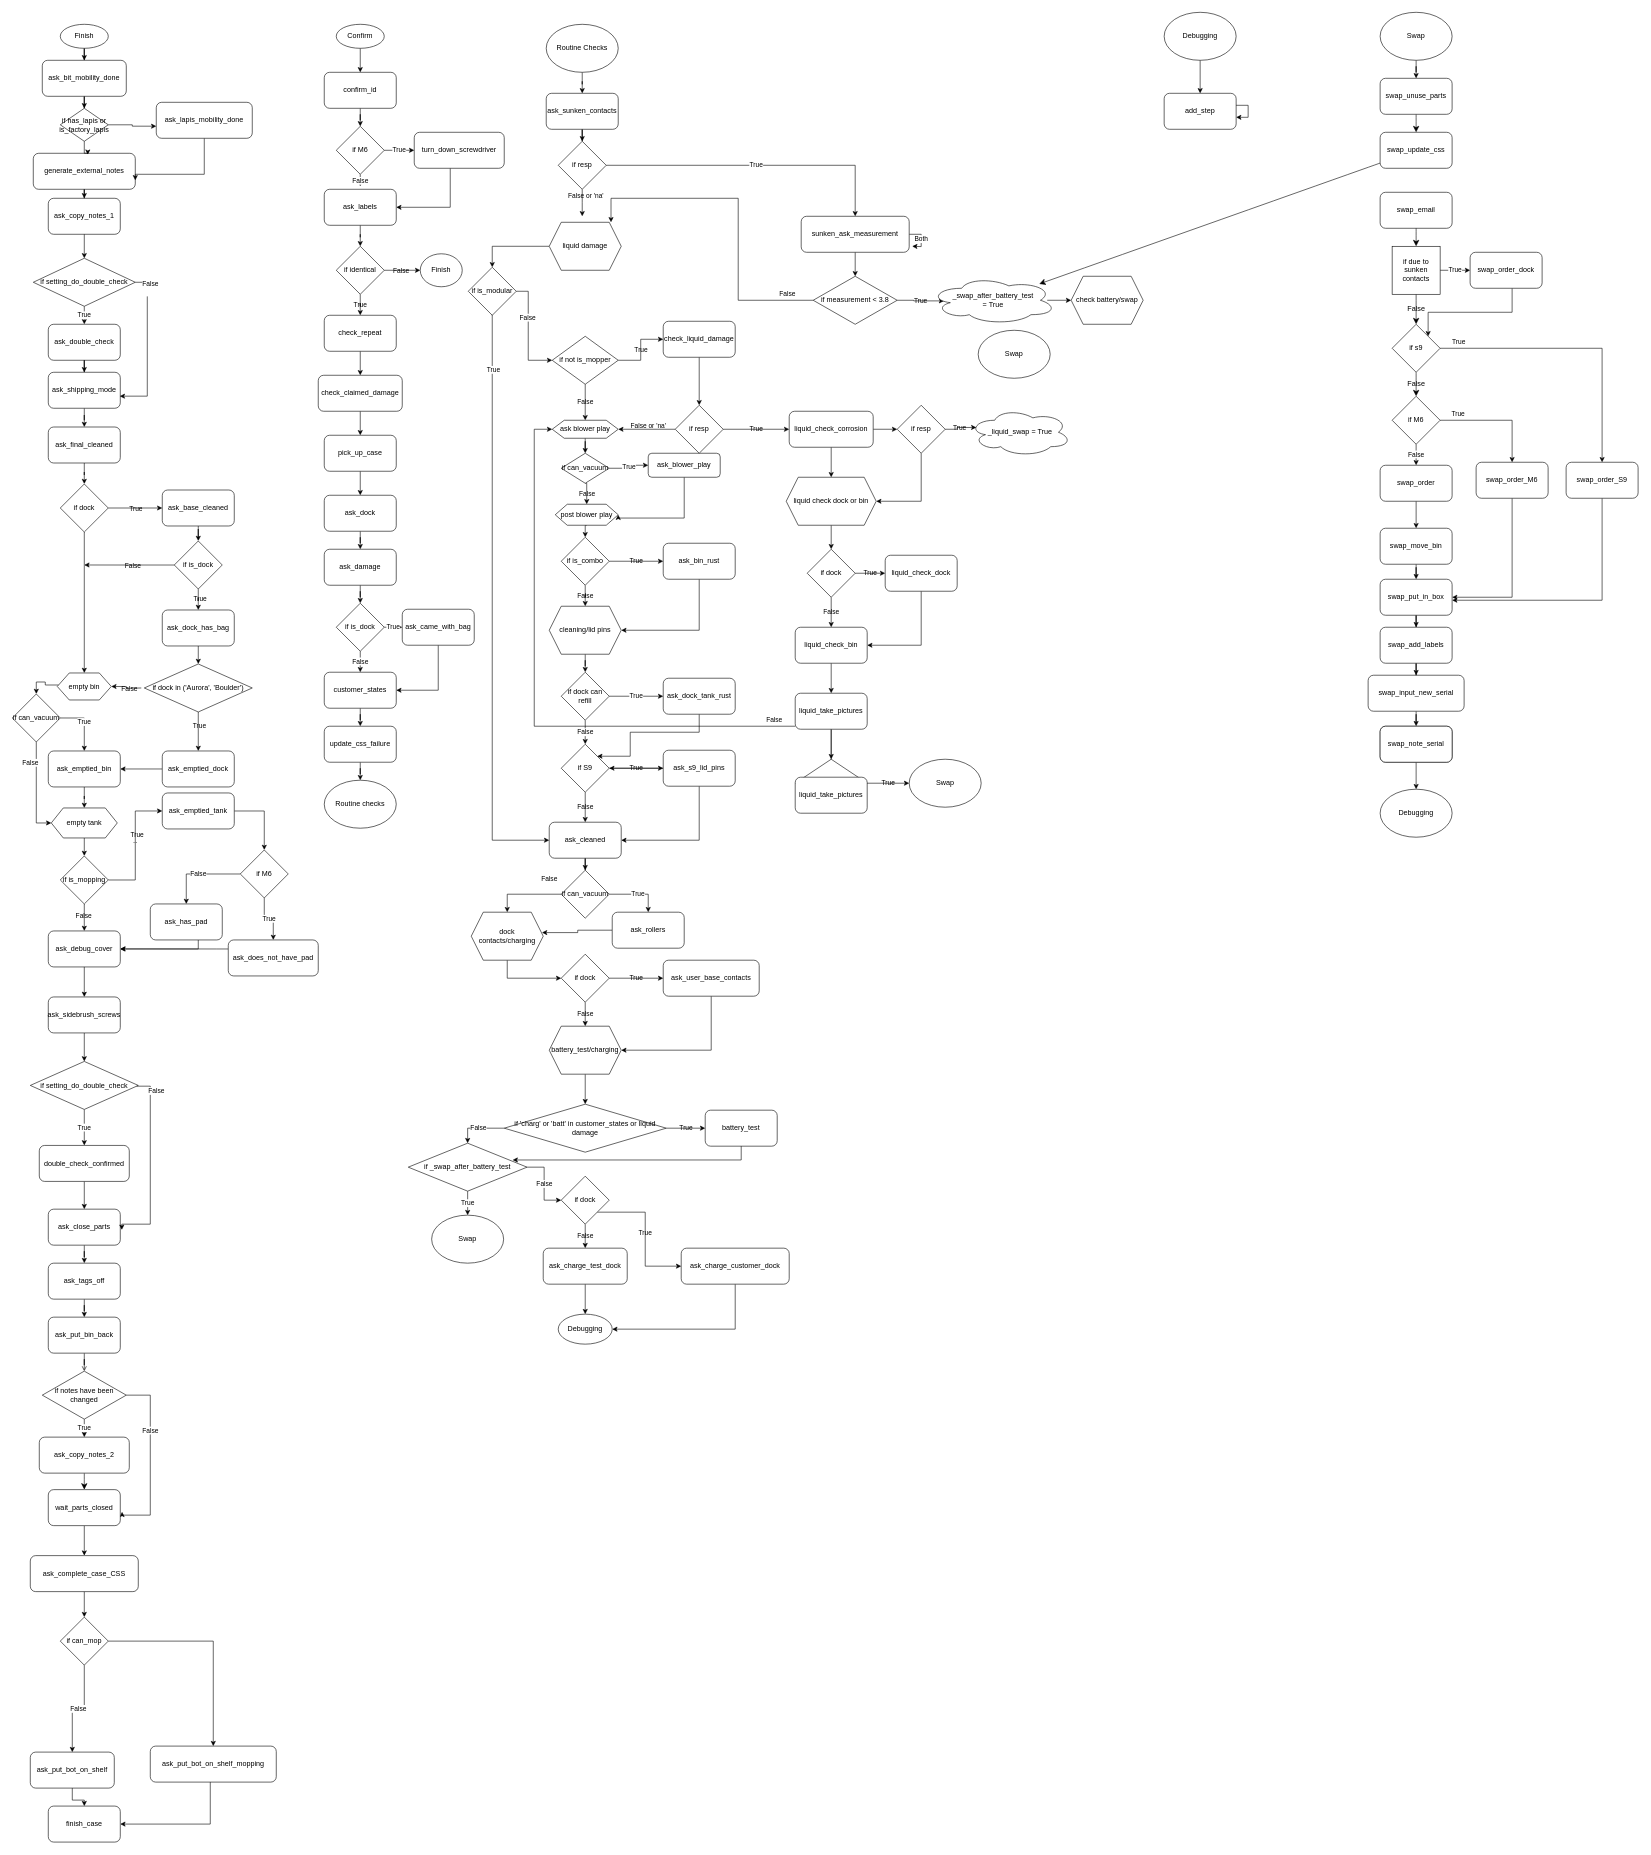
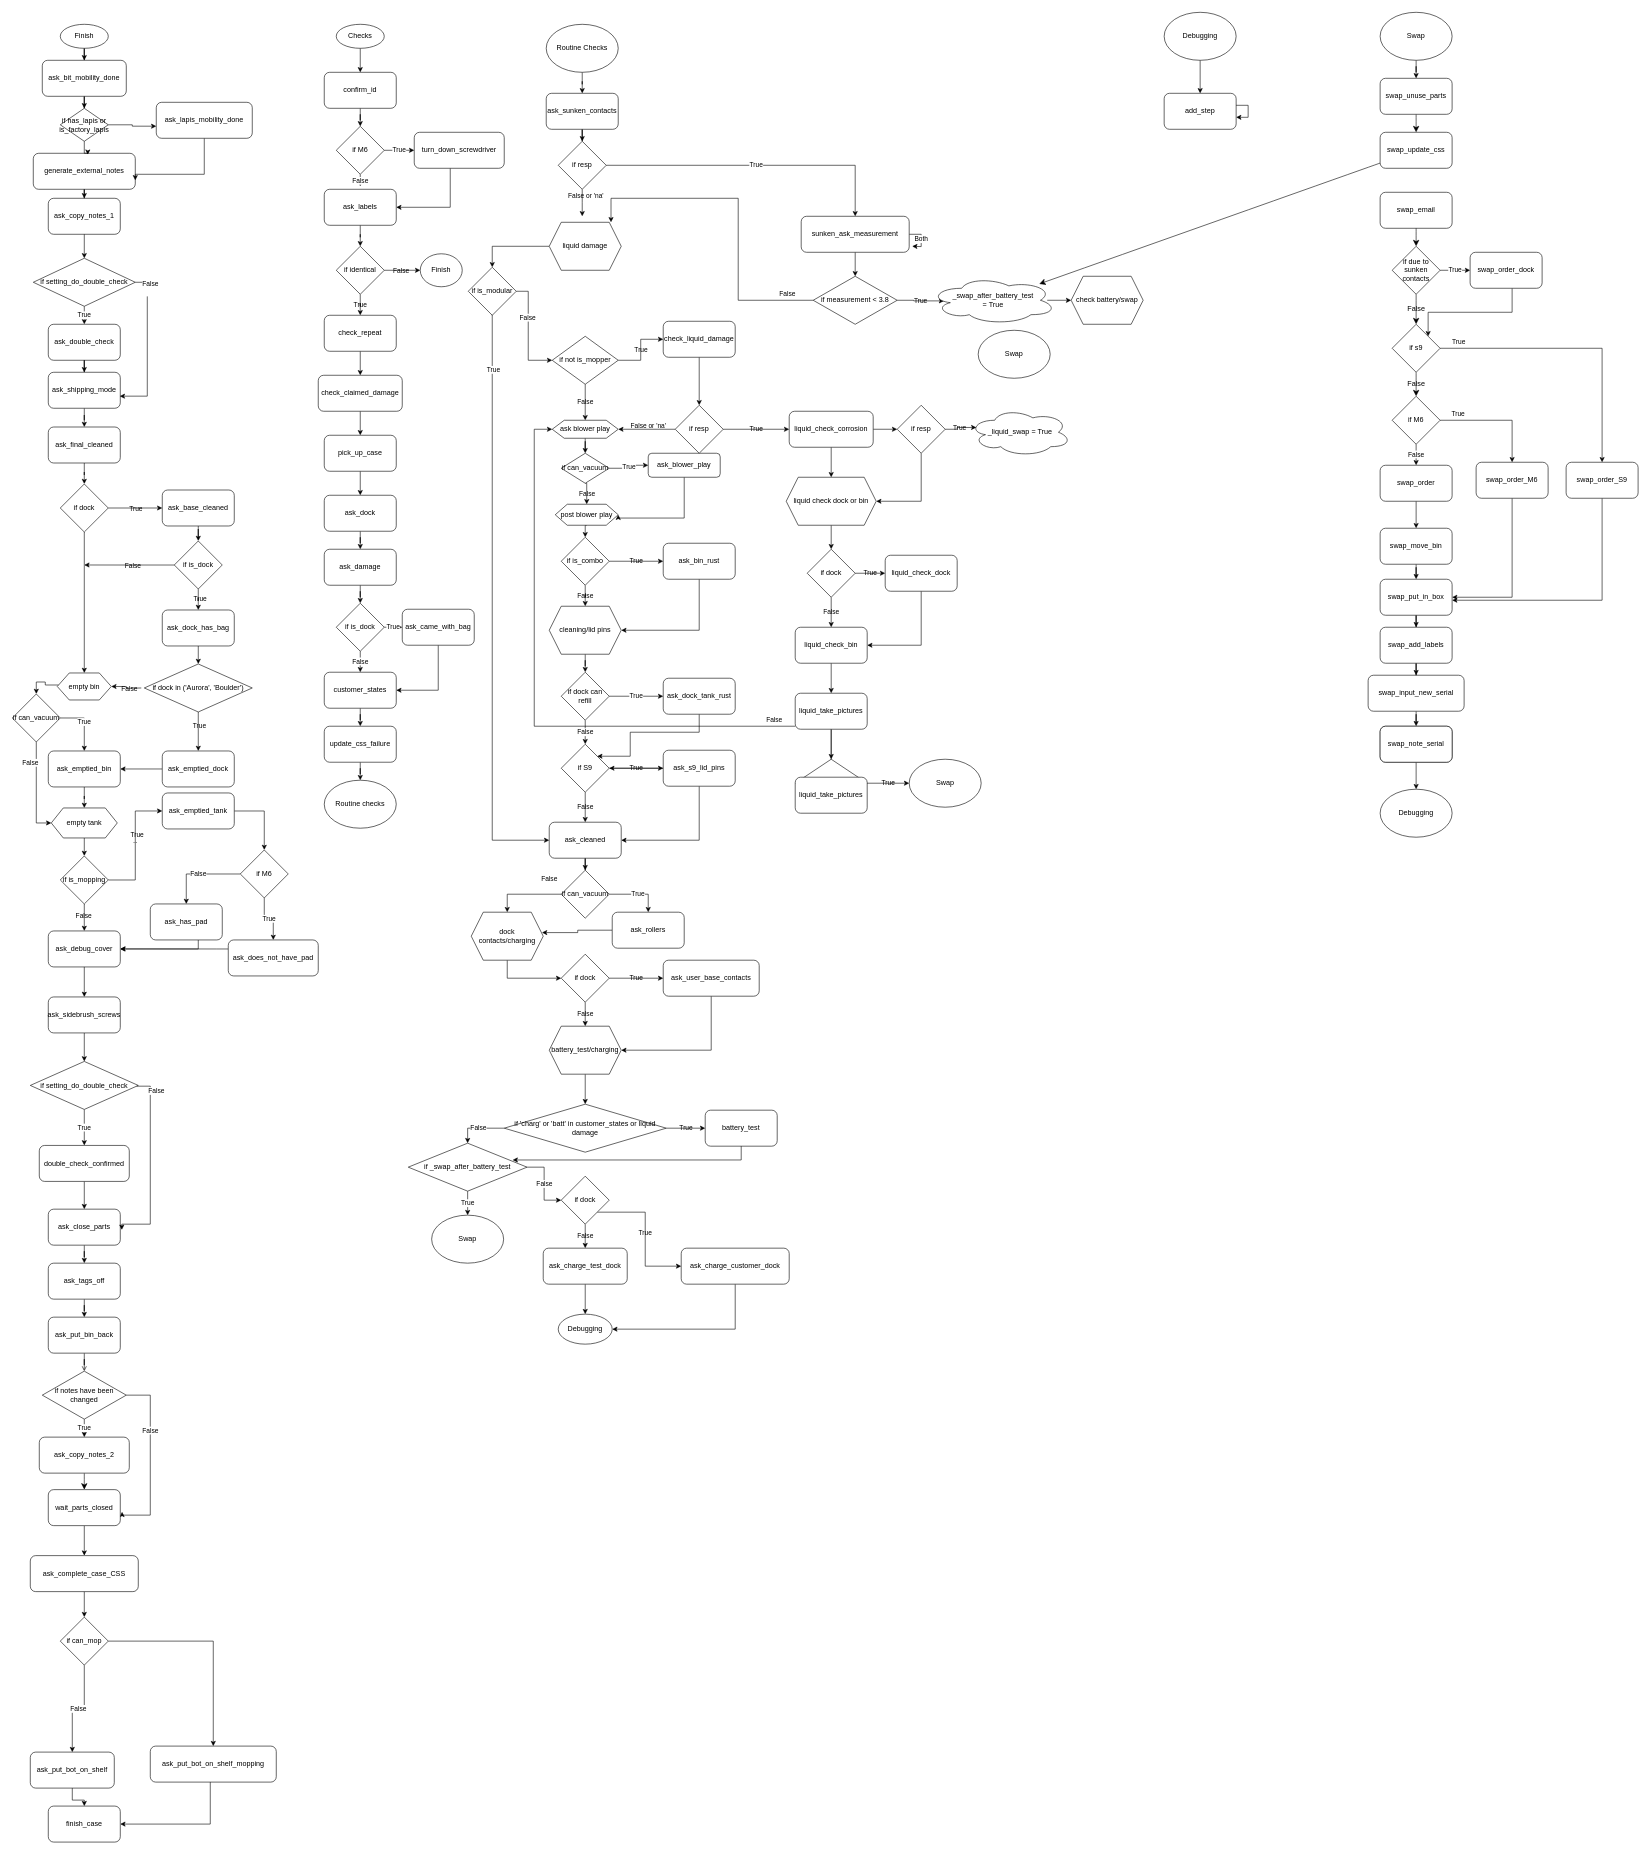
(360, 36) -> (360, 36)
(1416, 270) -> (1416, 270)
